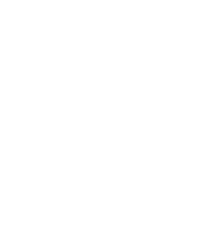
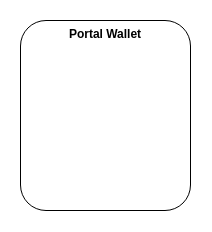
none -> (106, 116)
